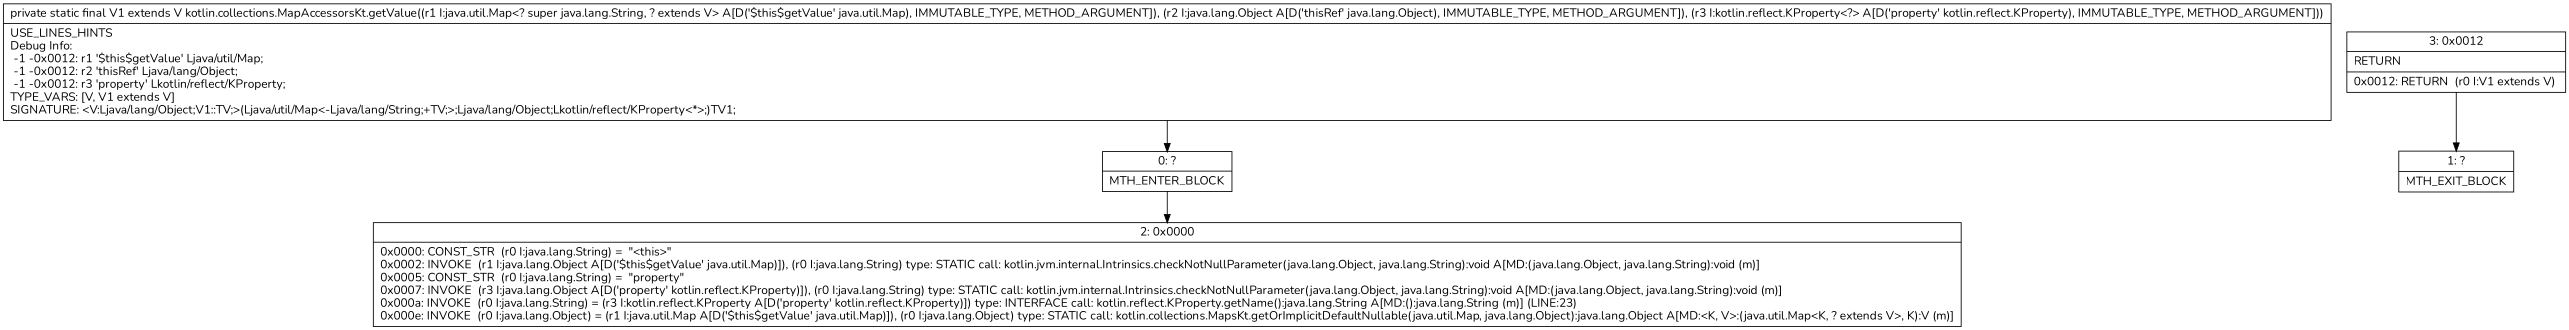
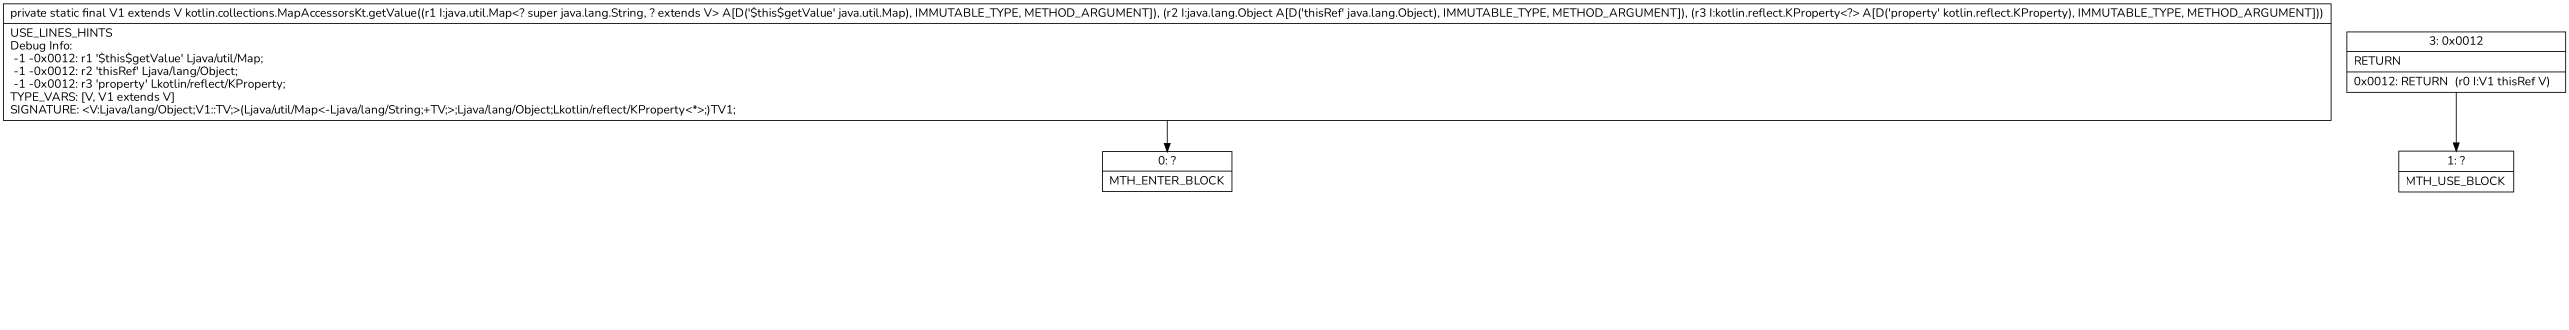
(2456, 82) -> (2454, 82)
(2456, 181) -> (2456, 181)
(1167, 275) -> none
